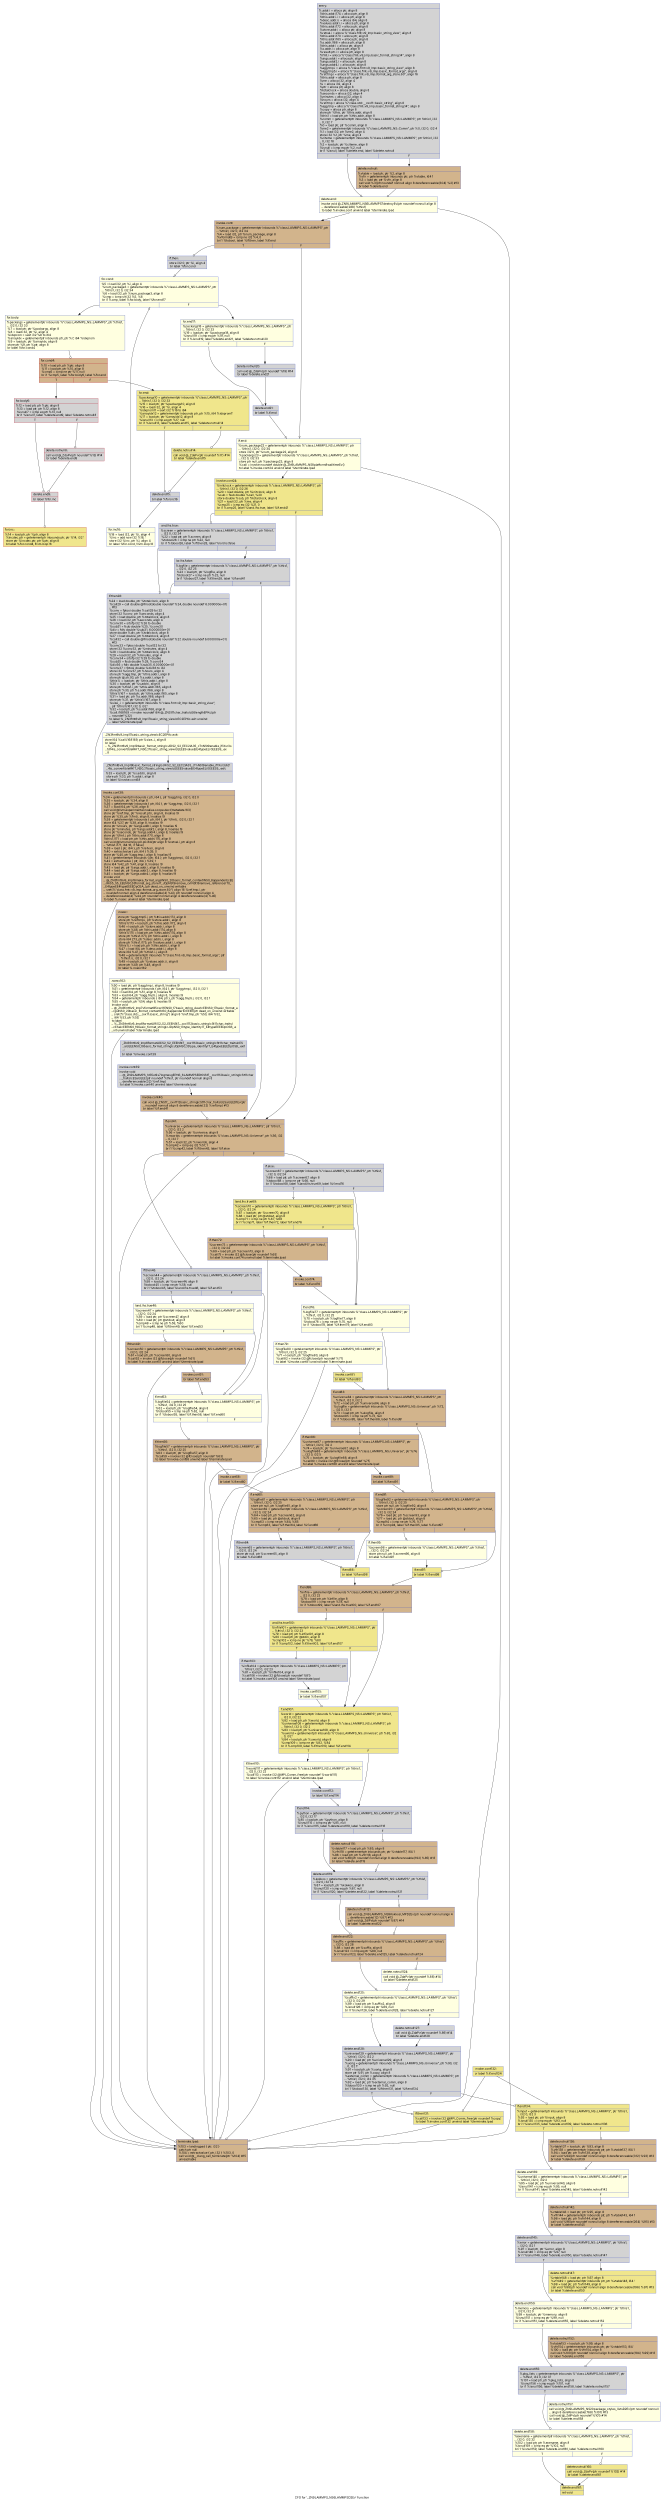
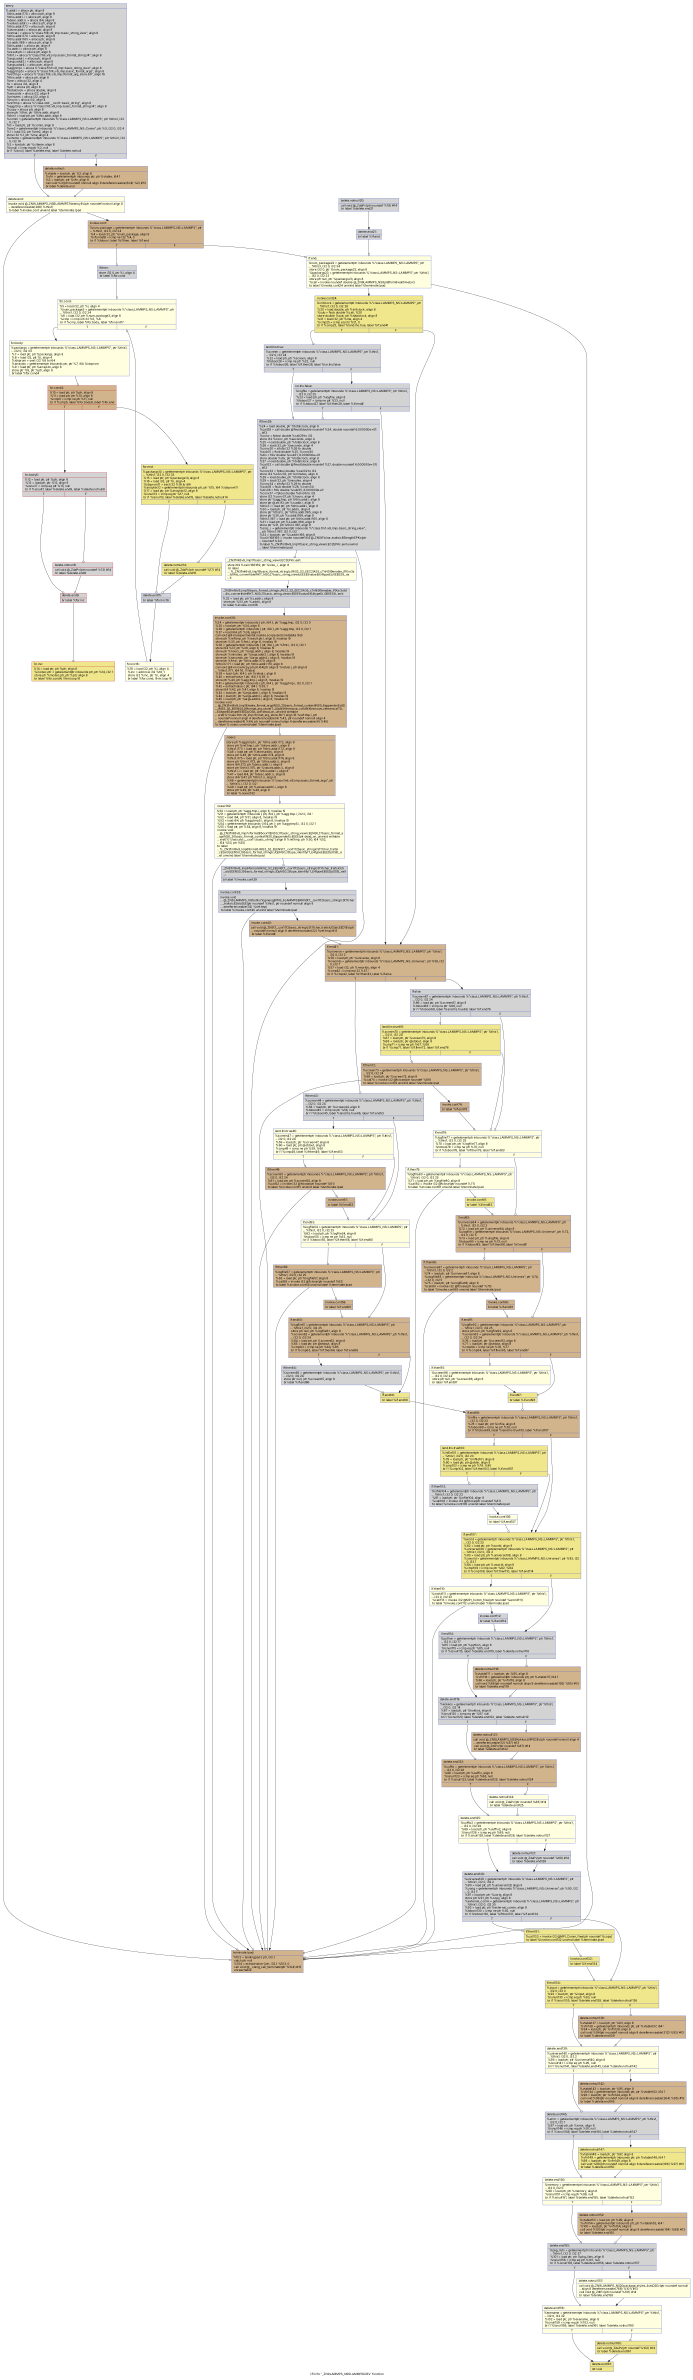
(237, 333) -> none
none -> (386, 1284)
(119, 1647) -> (243, 1429)
(474, 2093) -> (577, 1949)
